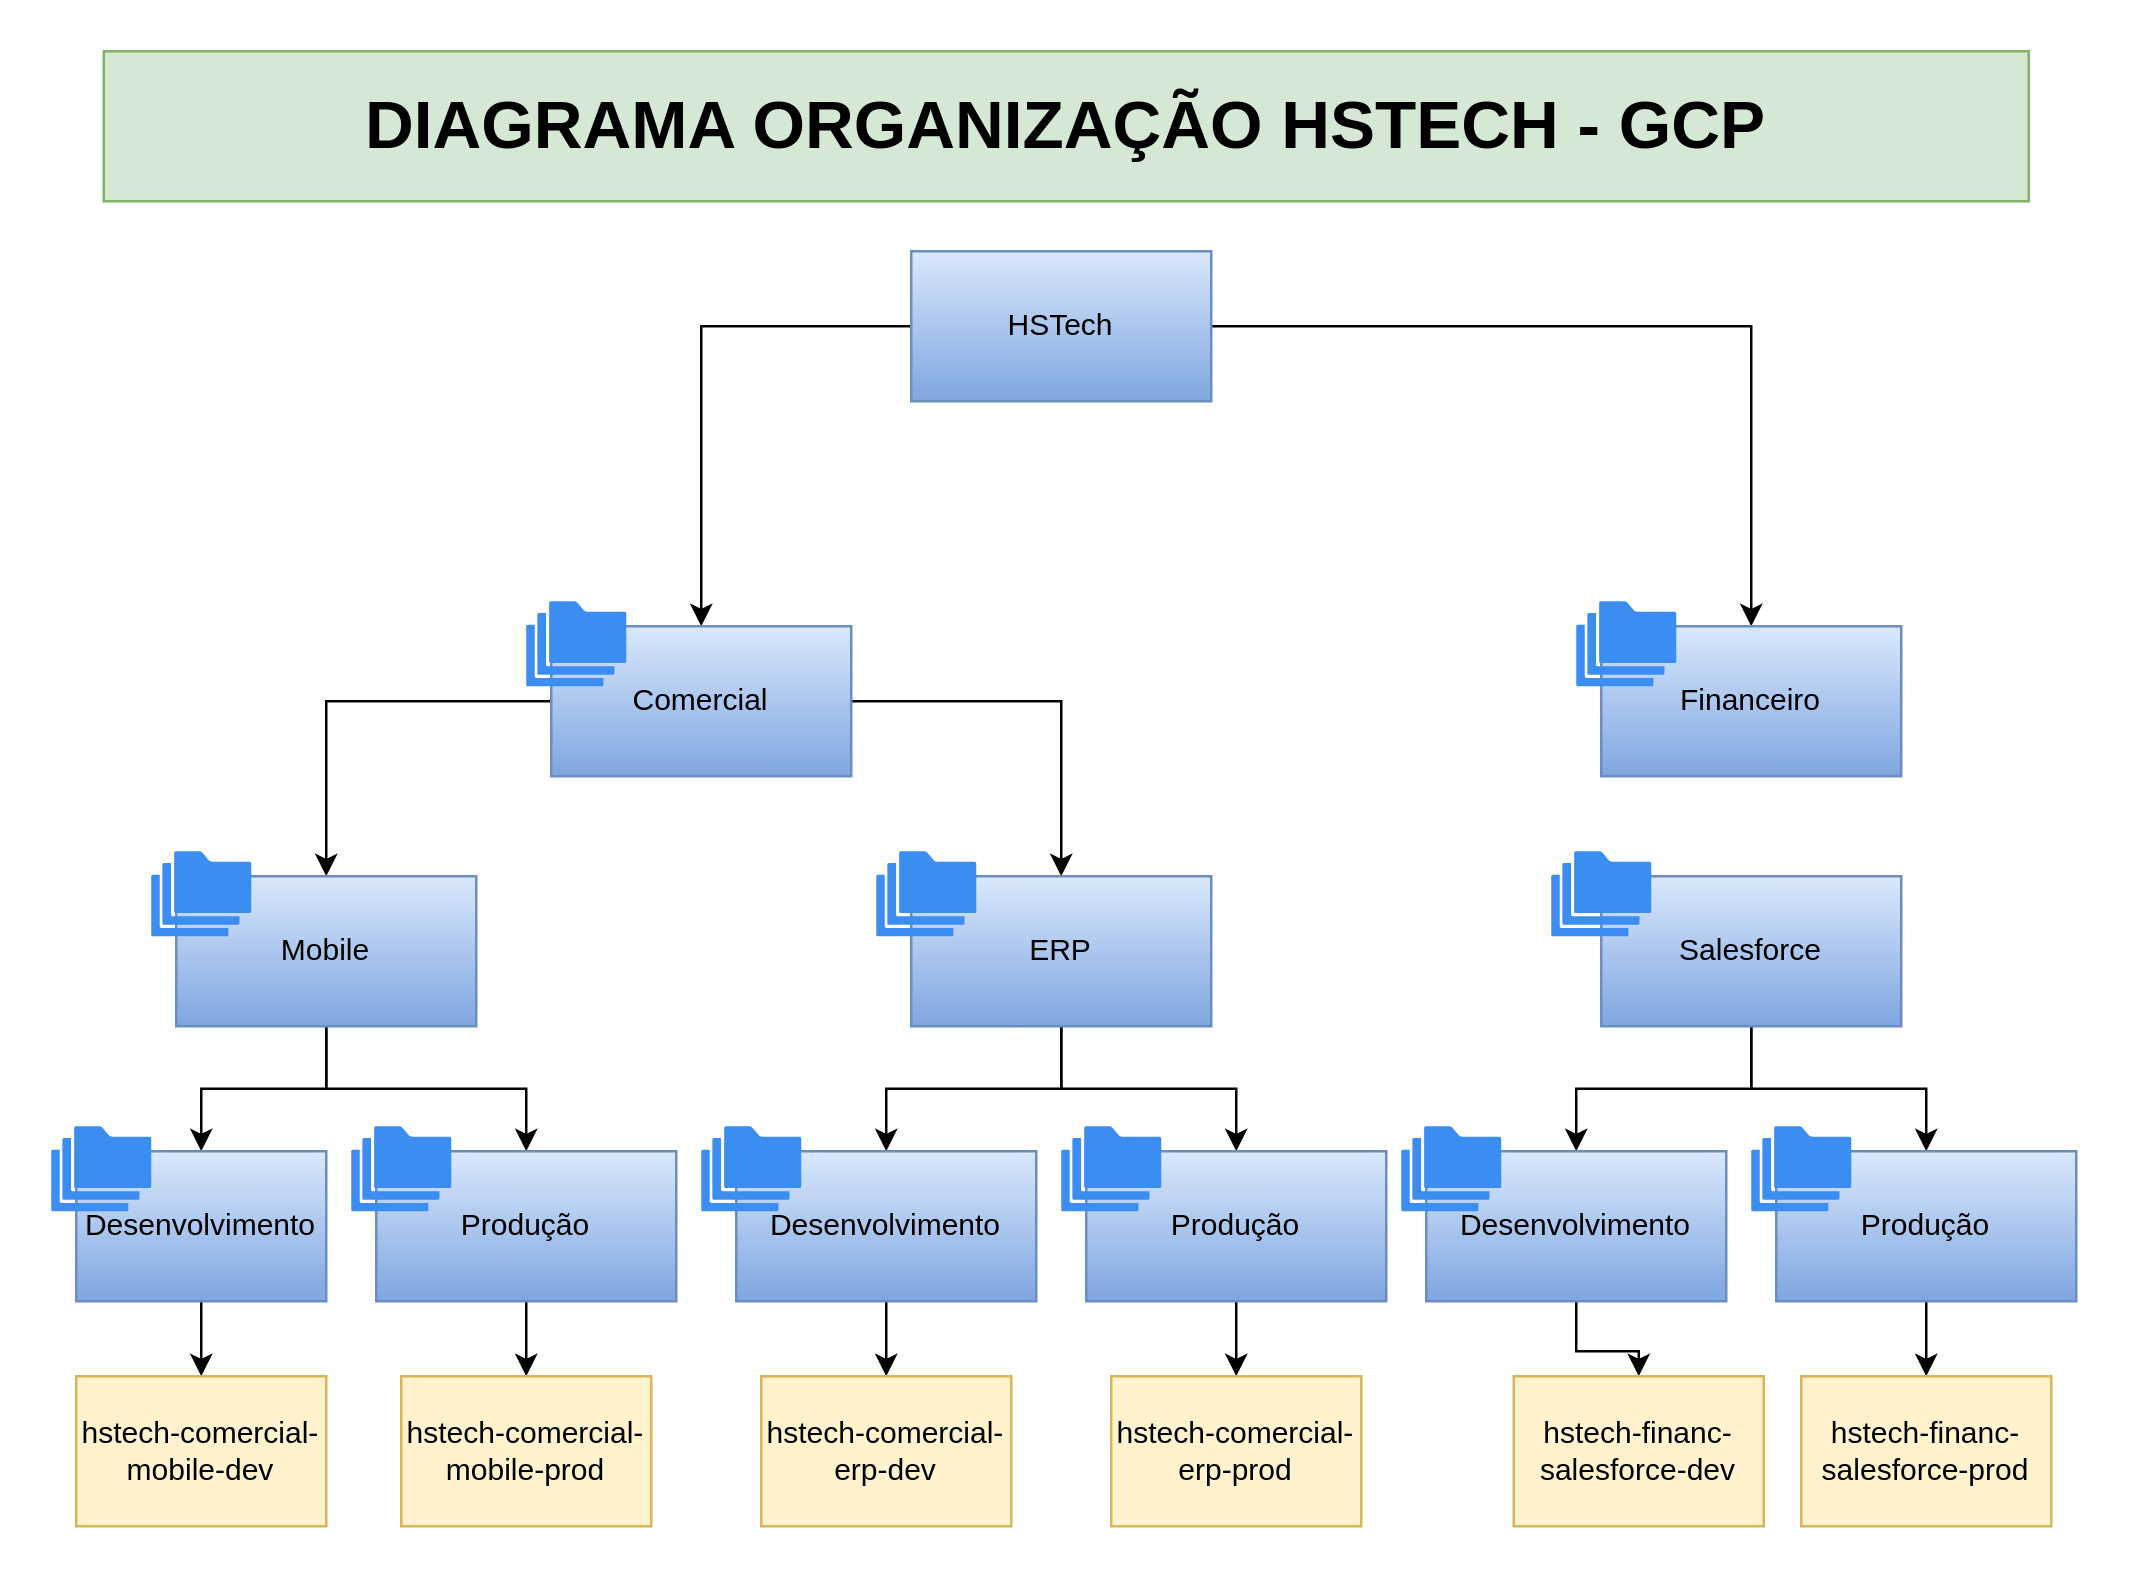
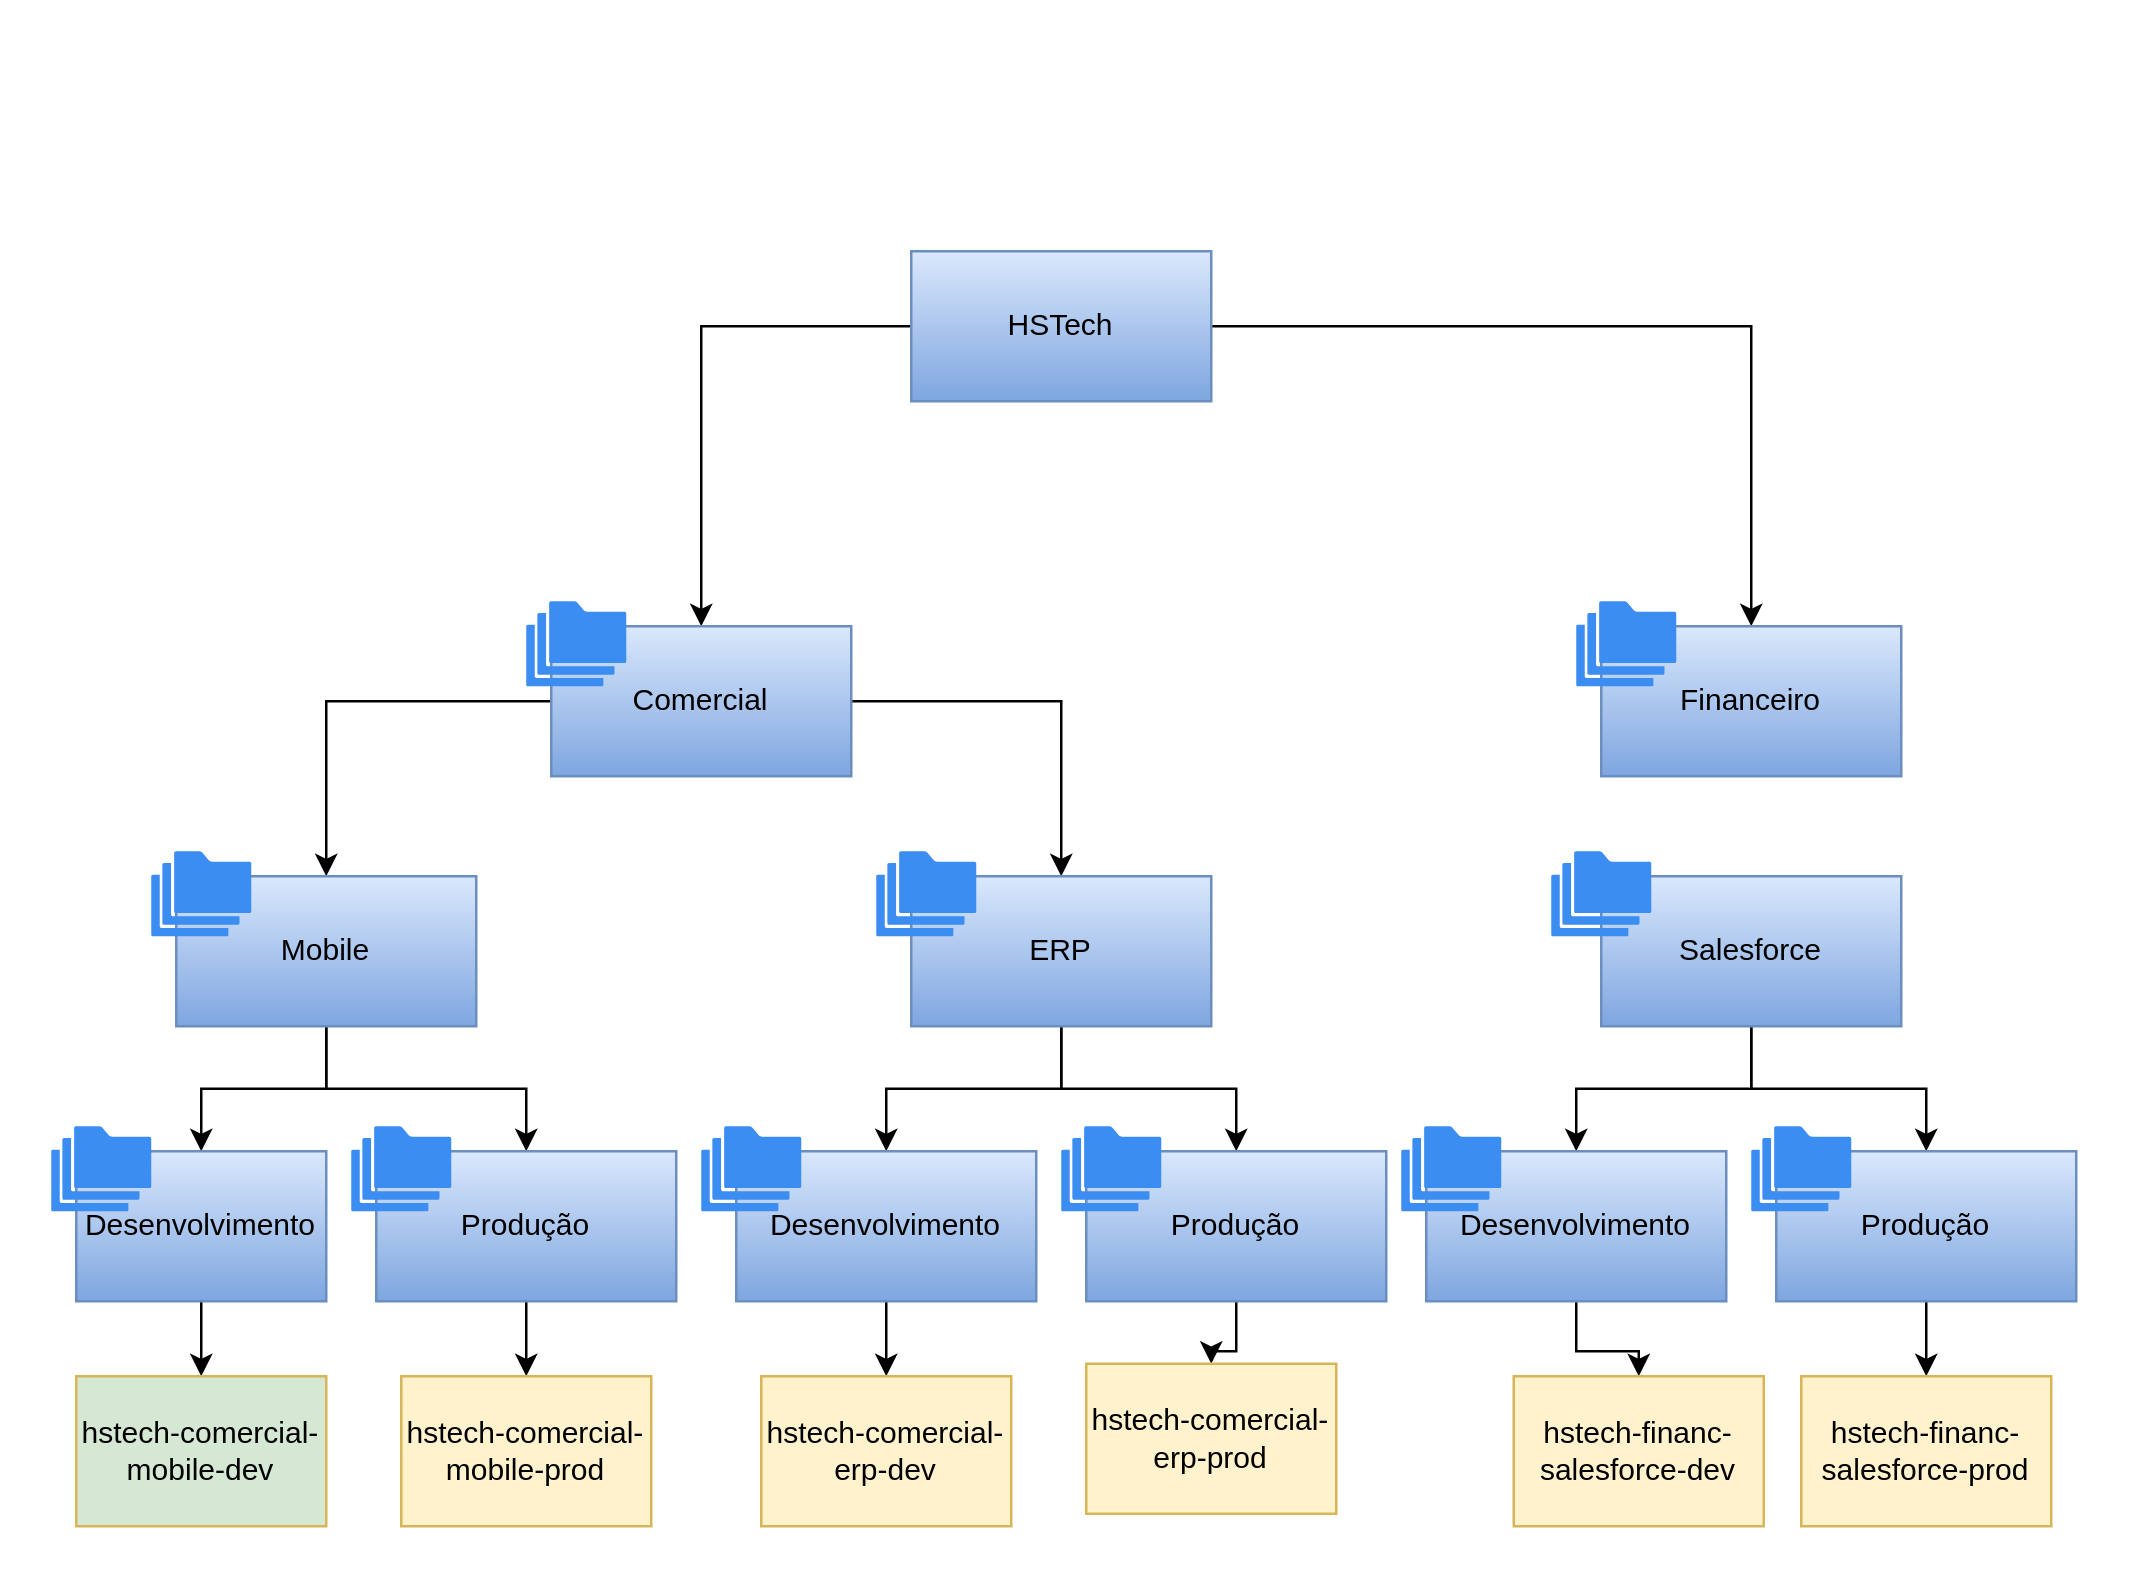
(1066, 126) -> none
(201, 1451) -> (201, 1451)
(1236, 1451) -> (1211, 1439)
